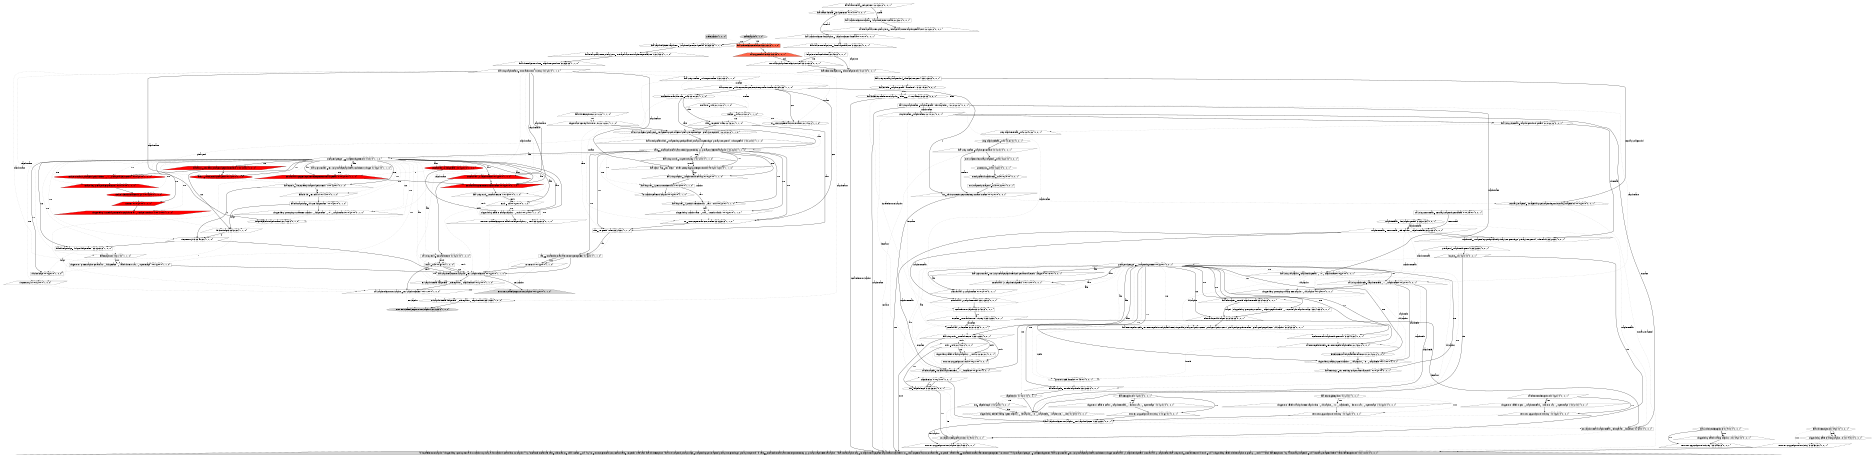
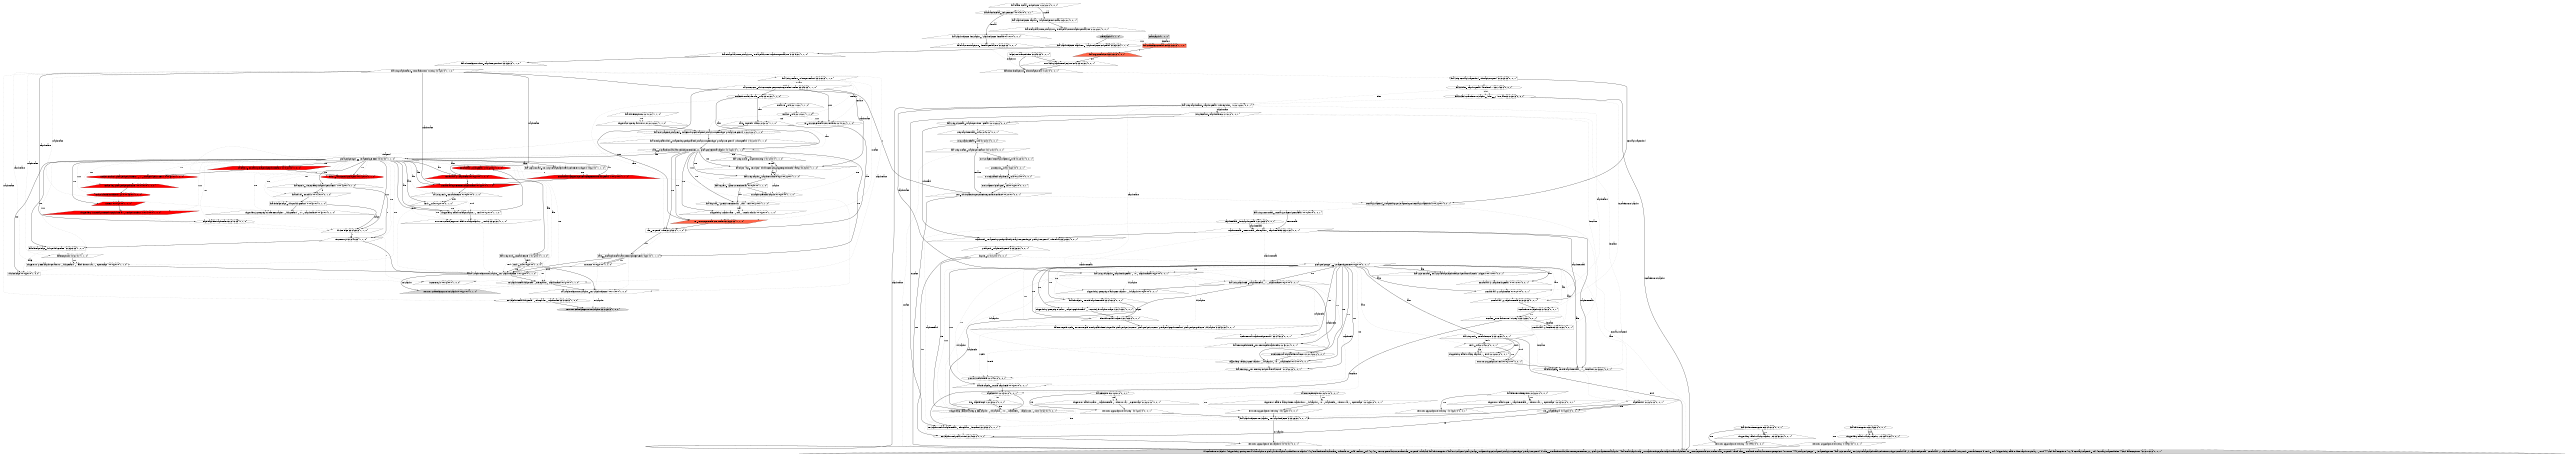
(741, 41) -> (1166, 41)
(709, 222) -> (719, 222)
(915, 363) -> (1508, 351)
